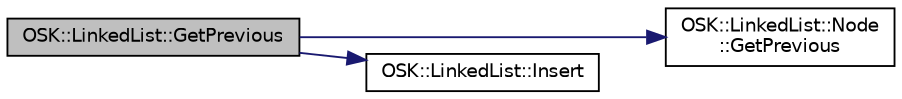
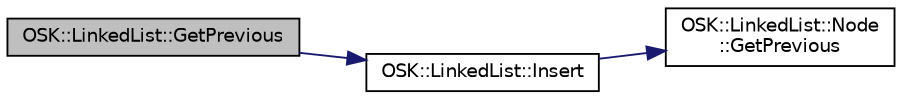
(473, 37) -> (623, 56)
